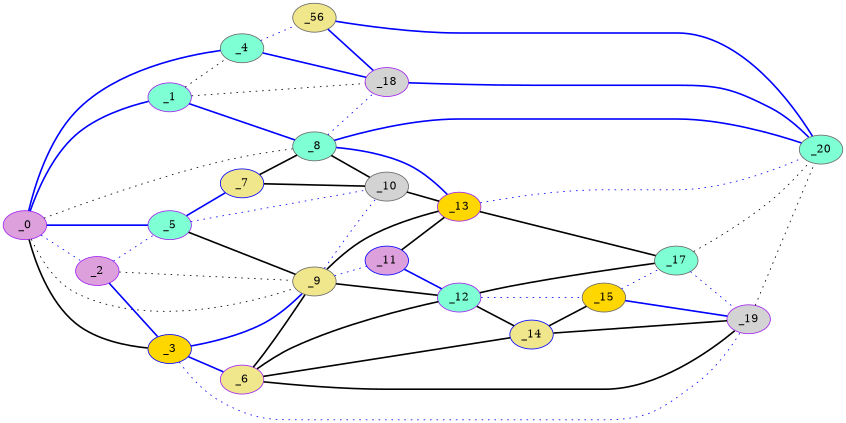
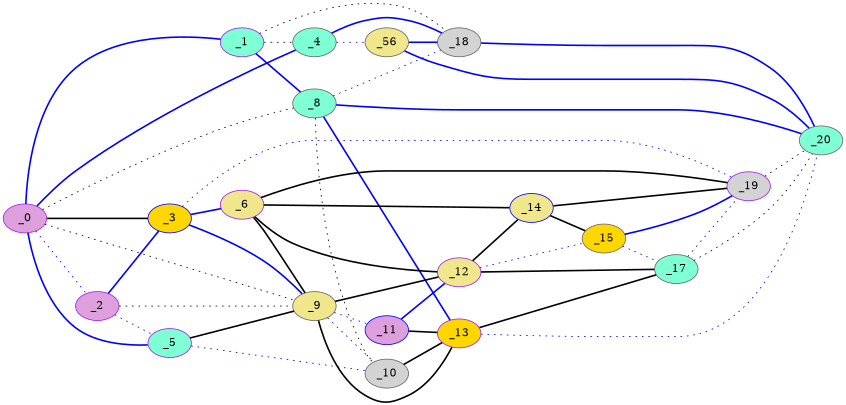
(387, 82) -> (459, 42)
(351, 166) -> (329, 244)
(242, 183) -> none
(459, 298) -> (459, 272)
